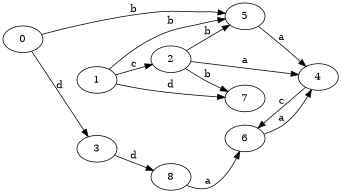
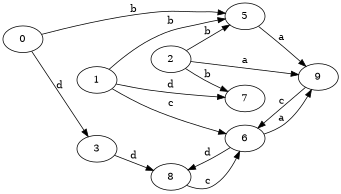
(130, 71) -> (164, 114)
(318, 77) -> (318, 77)
none -> (213, 158)
(208, 181) -> (208, 181)
